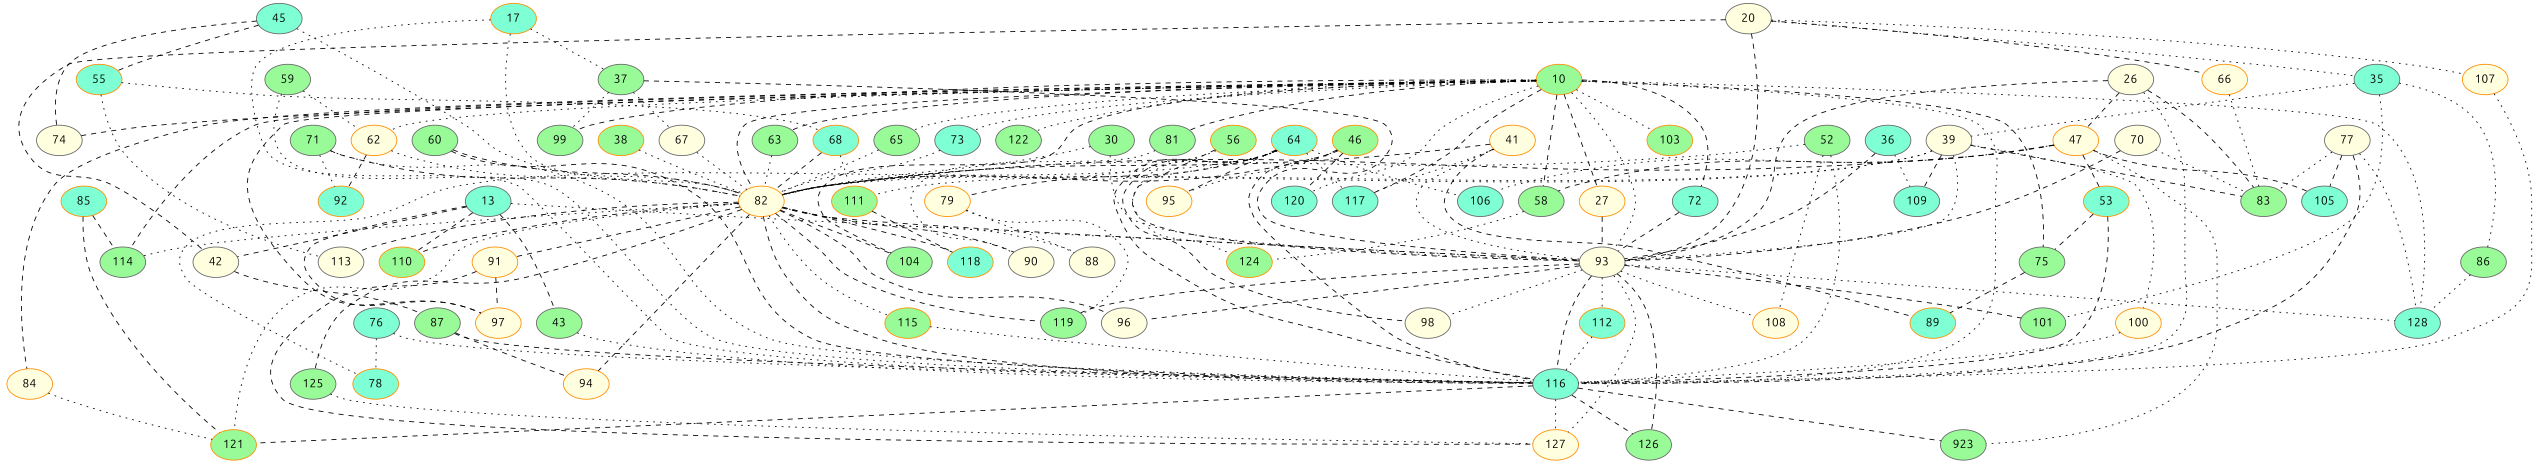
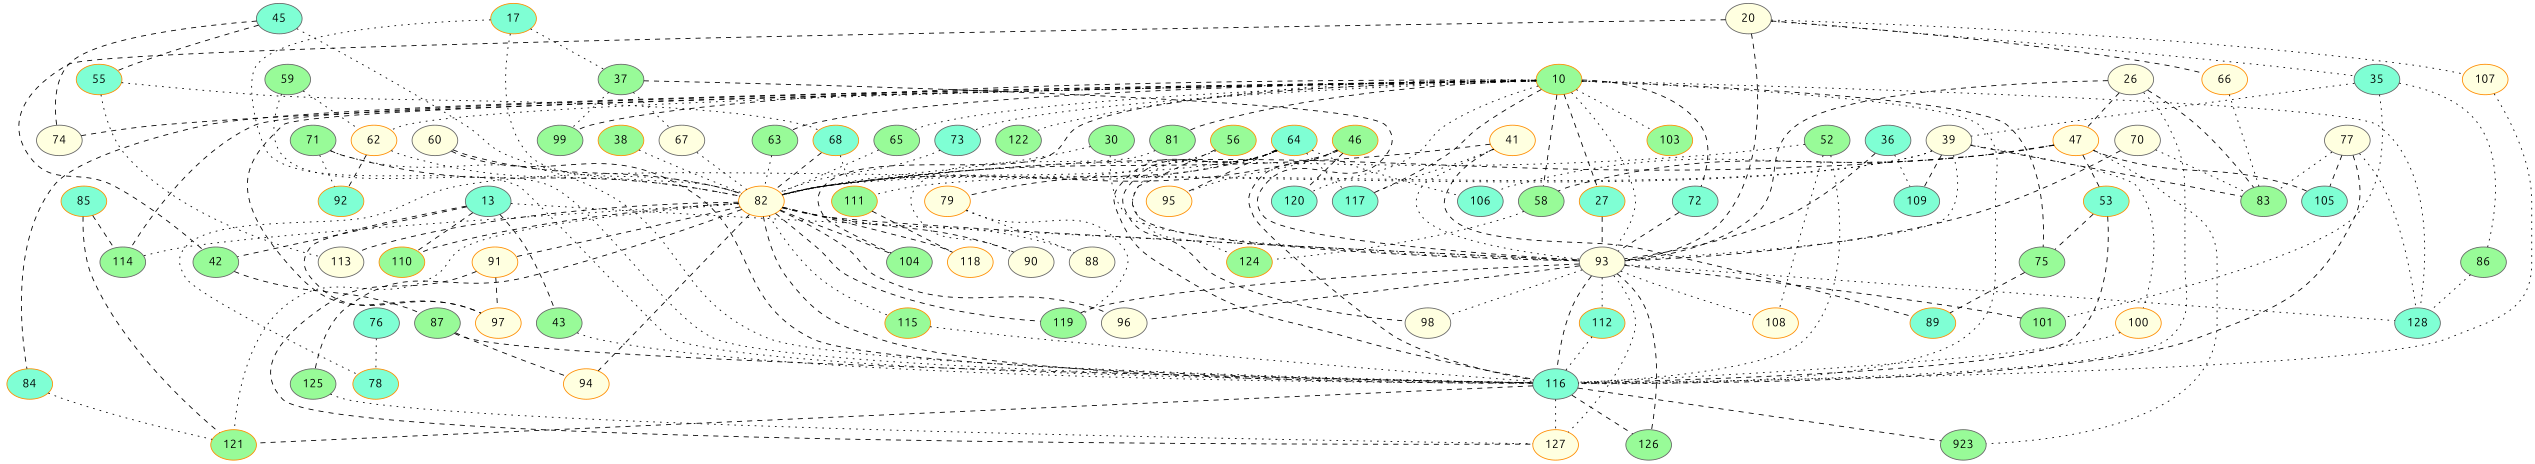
(912, 103) -> none
(435, 140) -> (435, 140)
(1602, 201) -> (1602, 201)
(216, 262) -> (216, 262)
(970, 262) -> (970, 262)
(962, 370) -> none
(30, 384) -> (30, 384)
